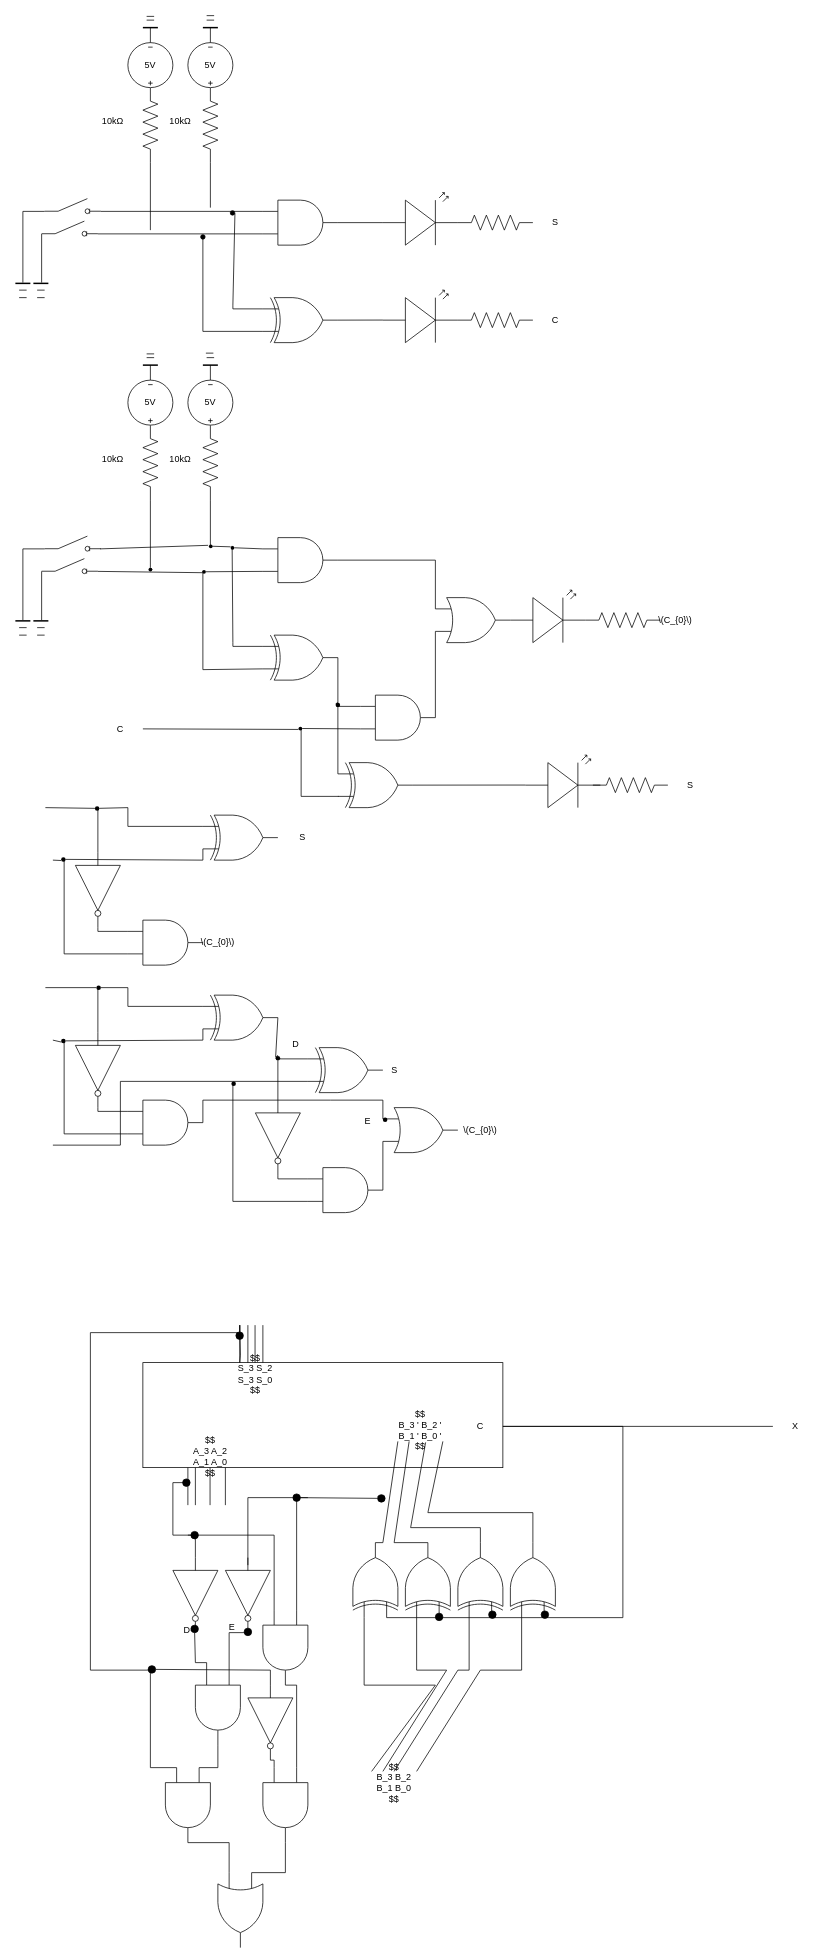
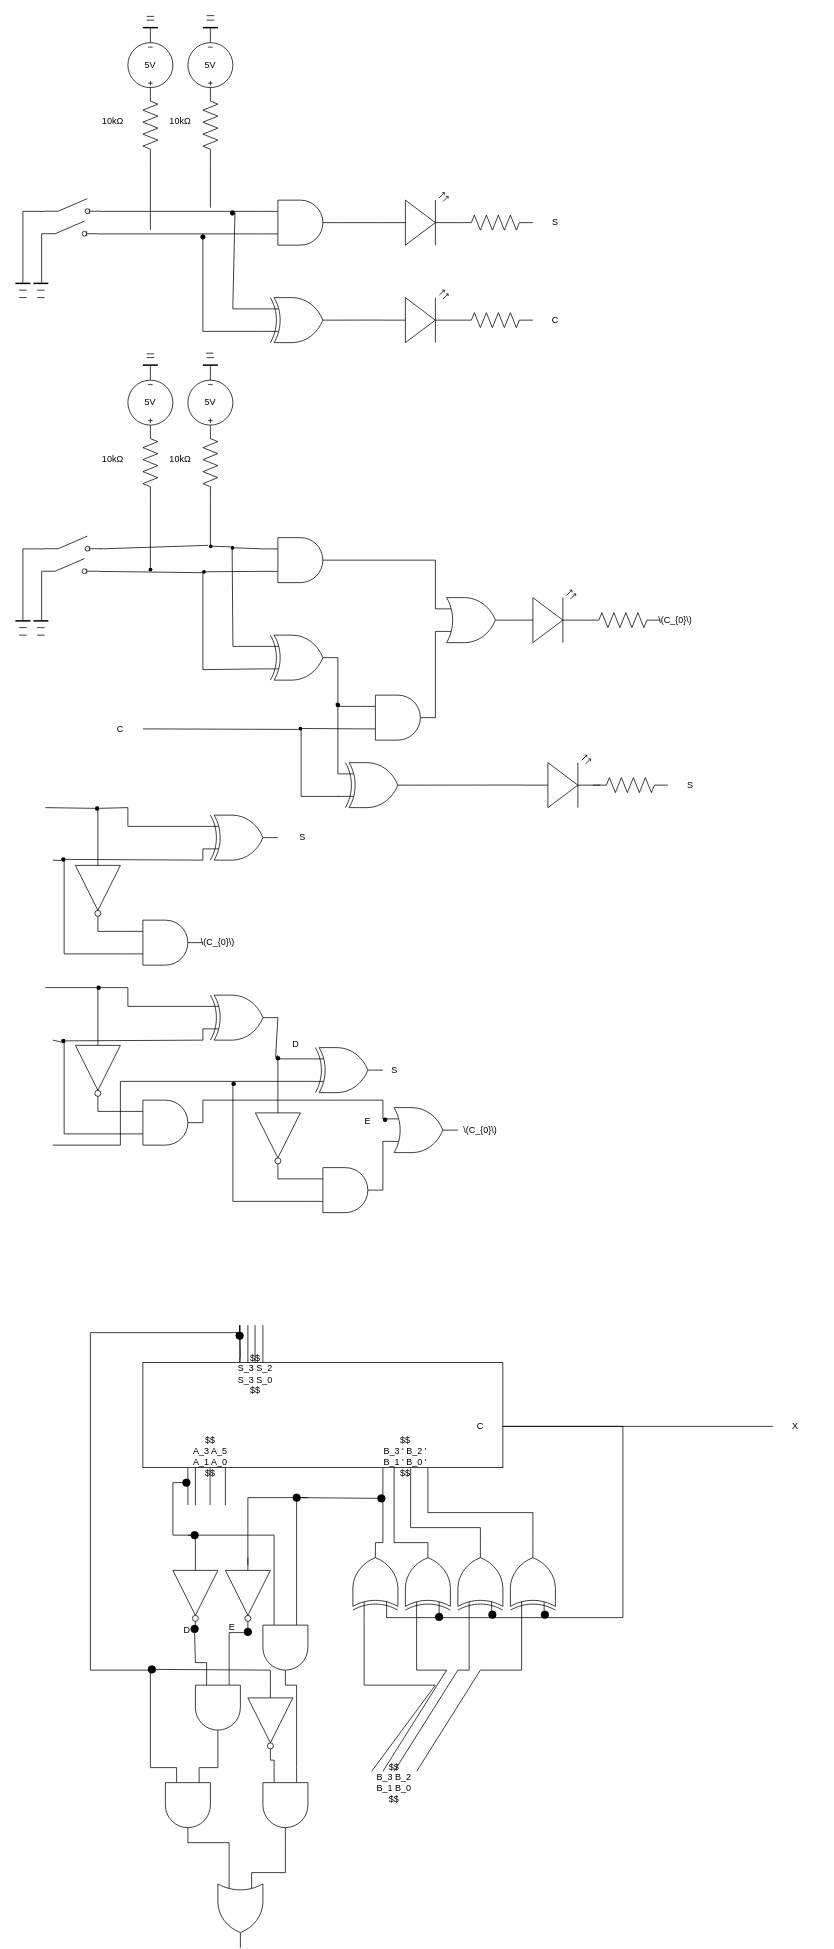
(420, 1430) -> (405, 1456)
(210, 1456) -> (210, 1456)
